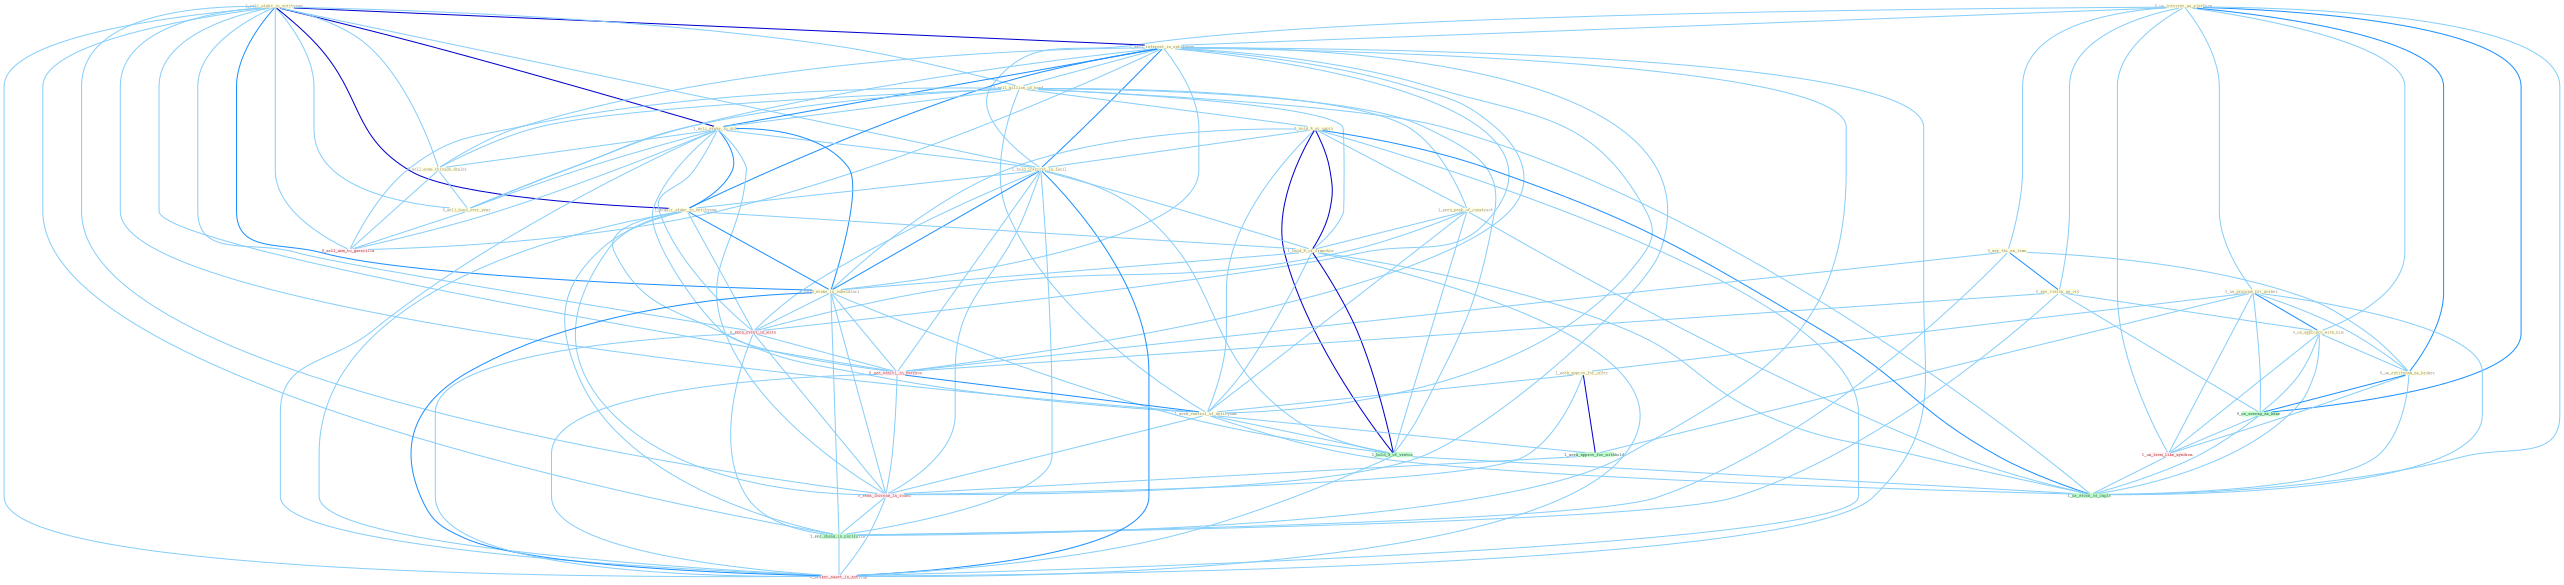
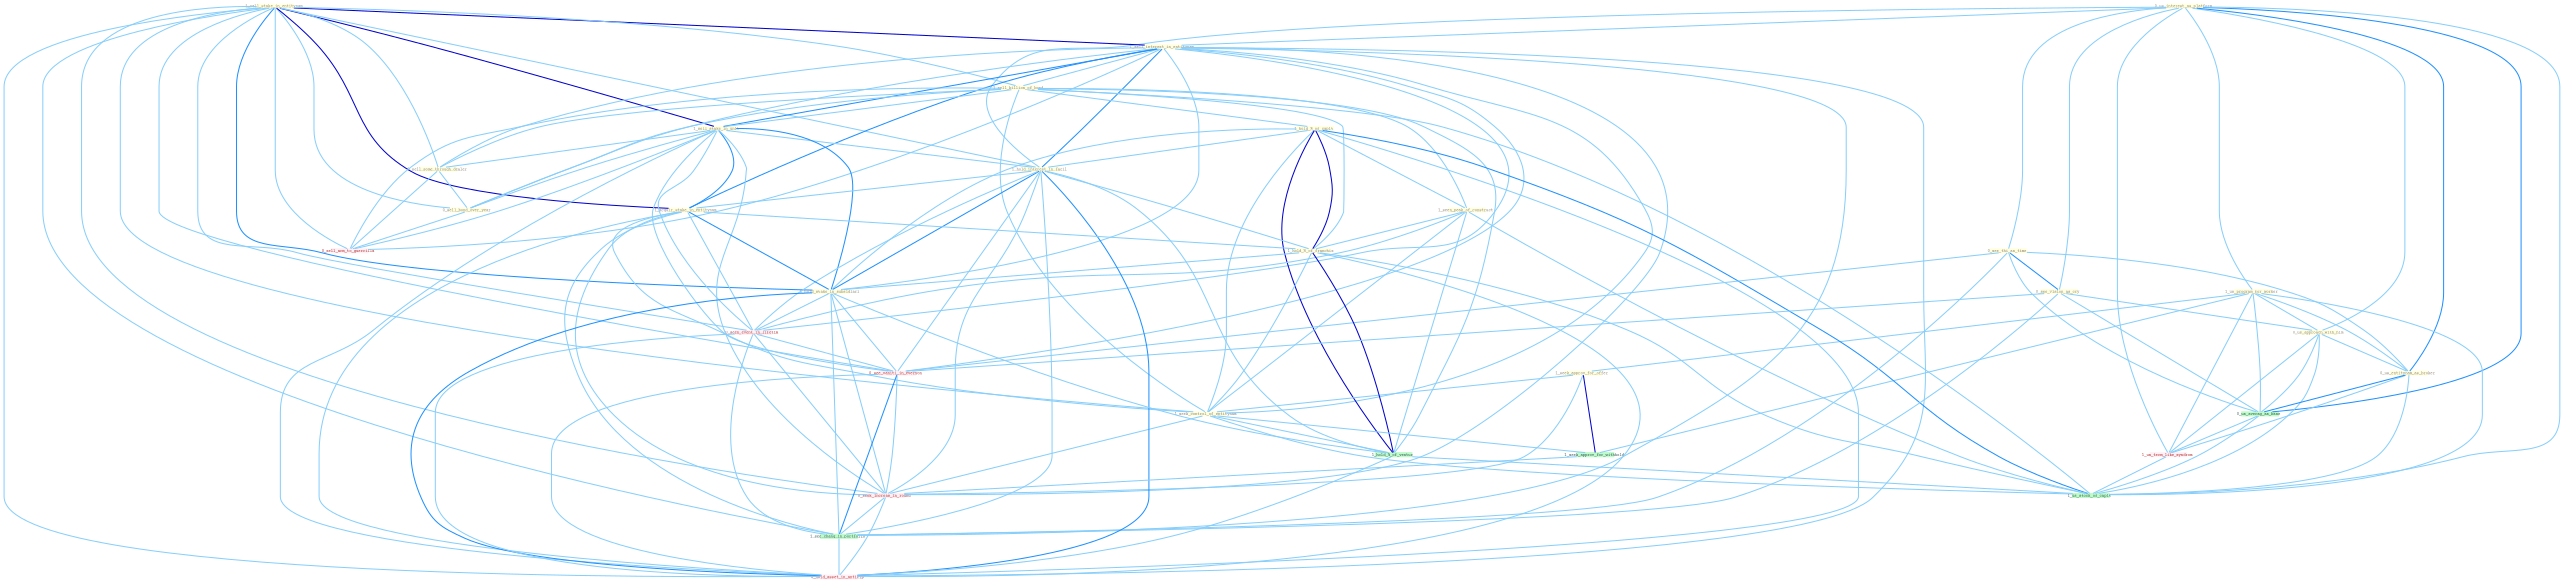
(2286, 312) -> (2286, 312)
(753, 332) -> (753, 332)
none -> (2117, 354)
(1045, 393) -> (868, 455)
(839, 577) -> (839, 577)
